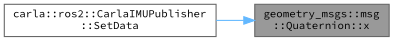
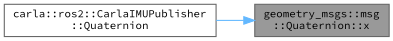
(110, 20) -> (110, 20)
